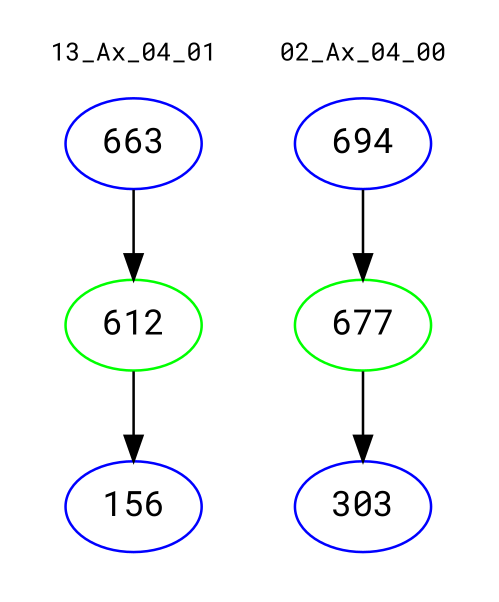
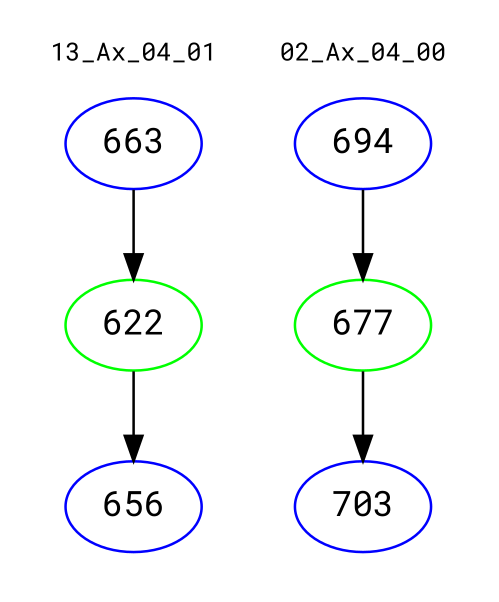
(134, 325) -> (134, 325)
(134, 507) -> (134, 507)
(363, 507) -> (363, 507)
